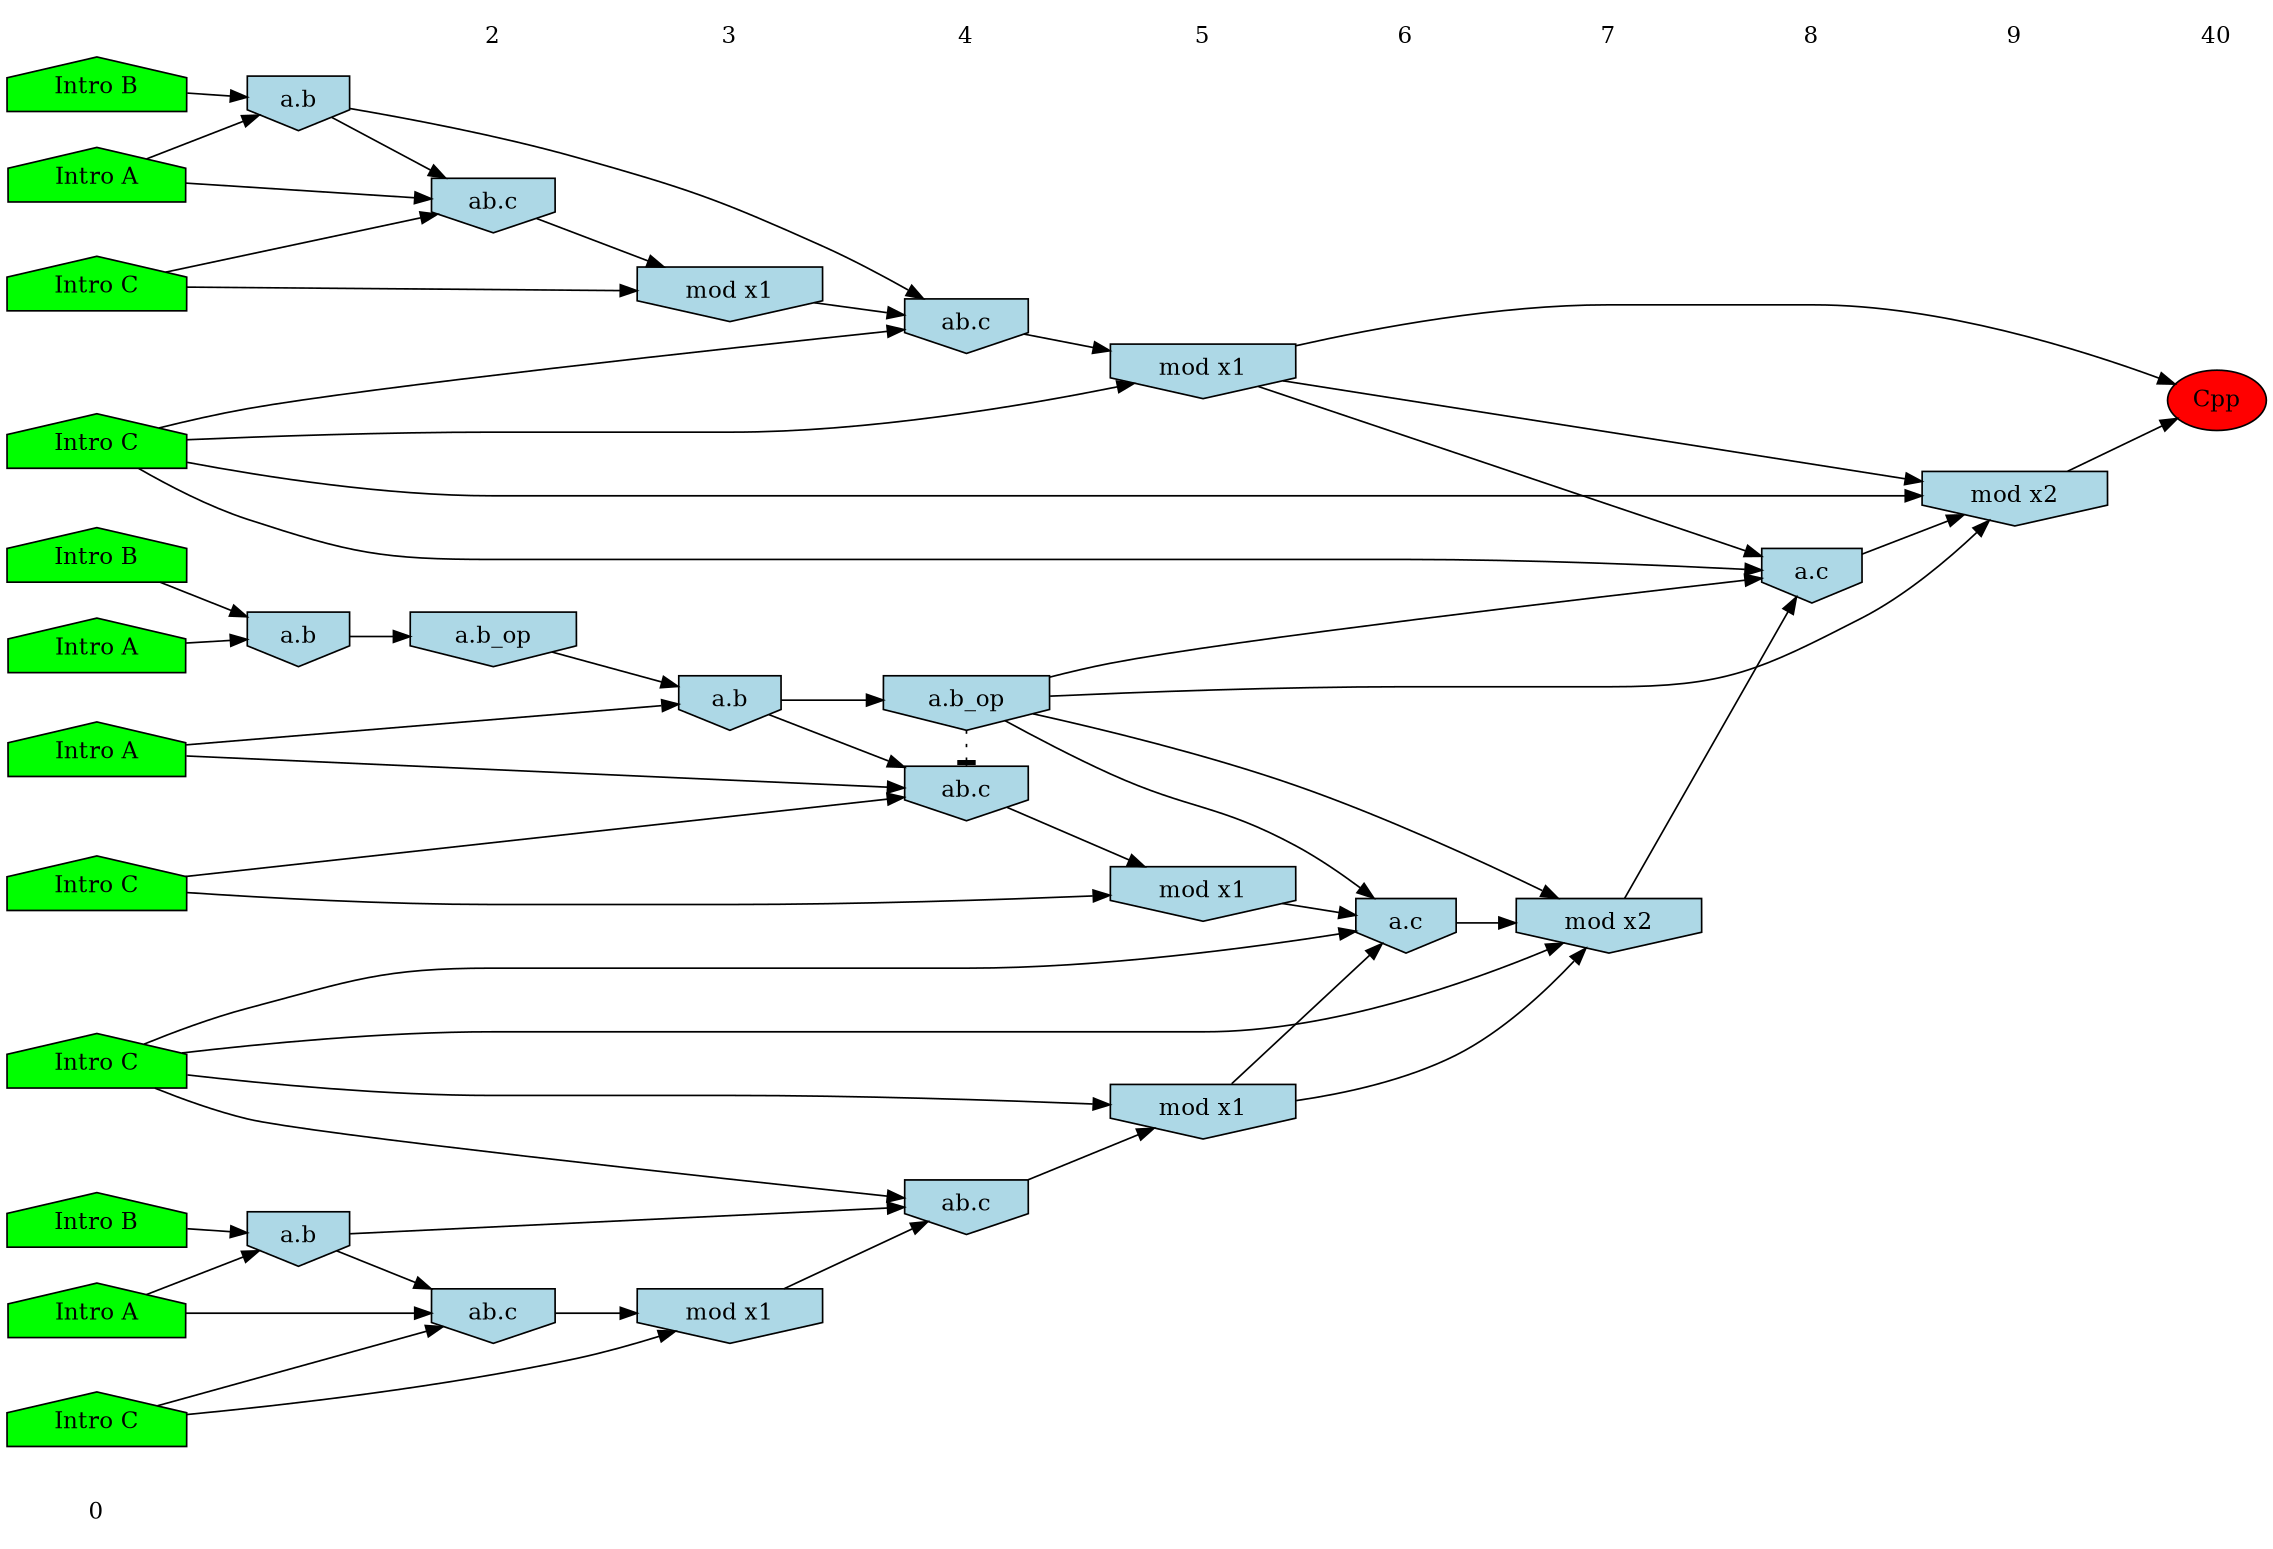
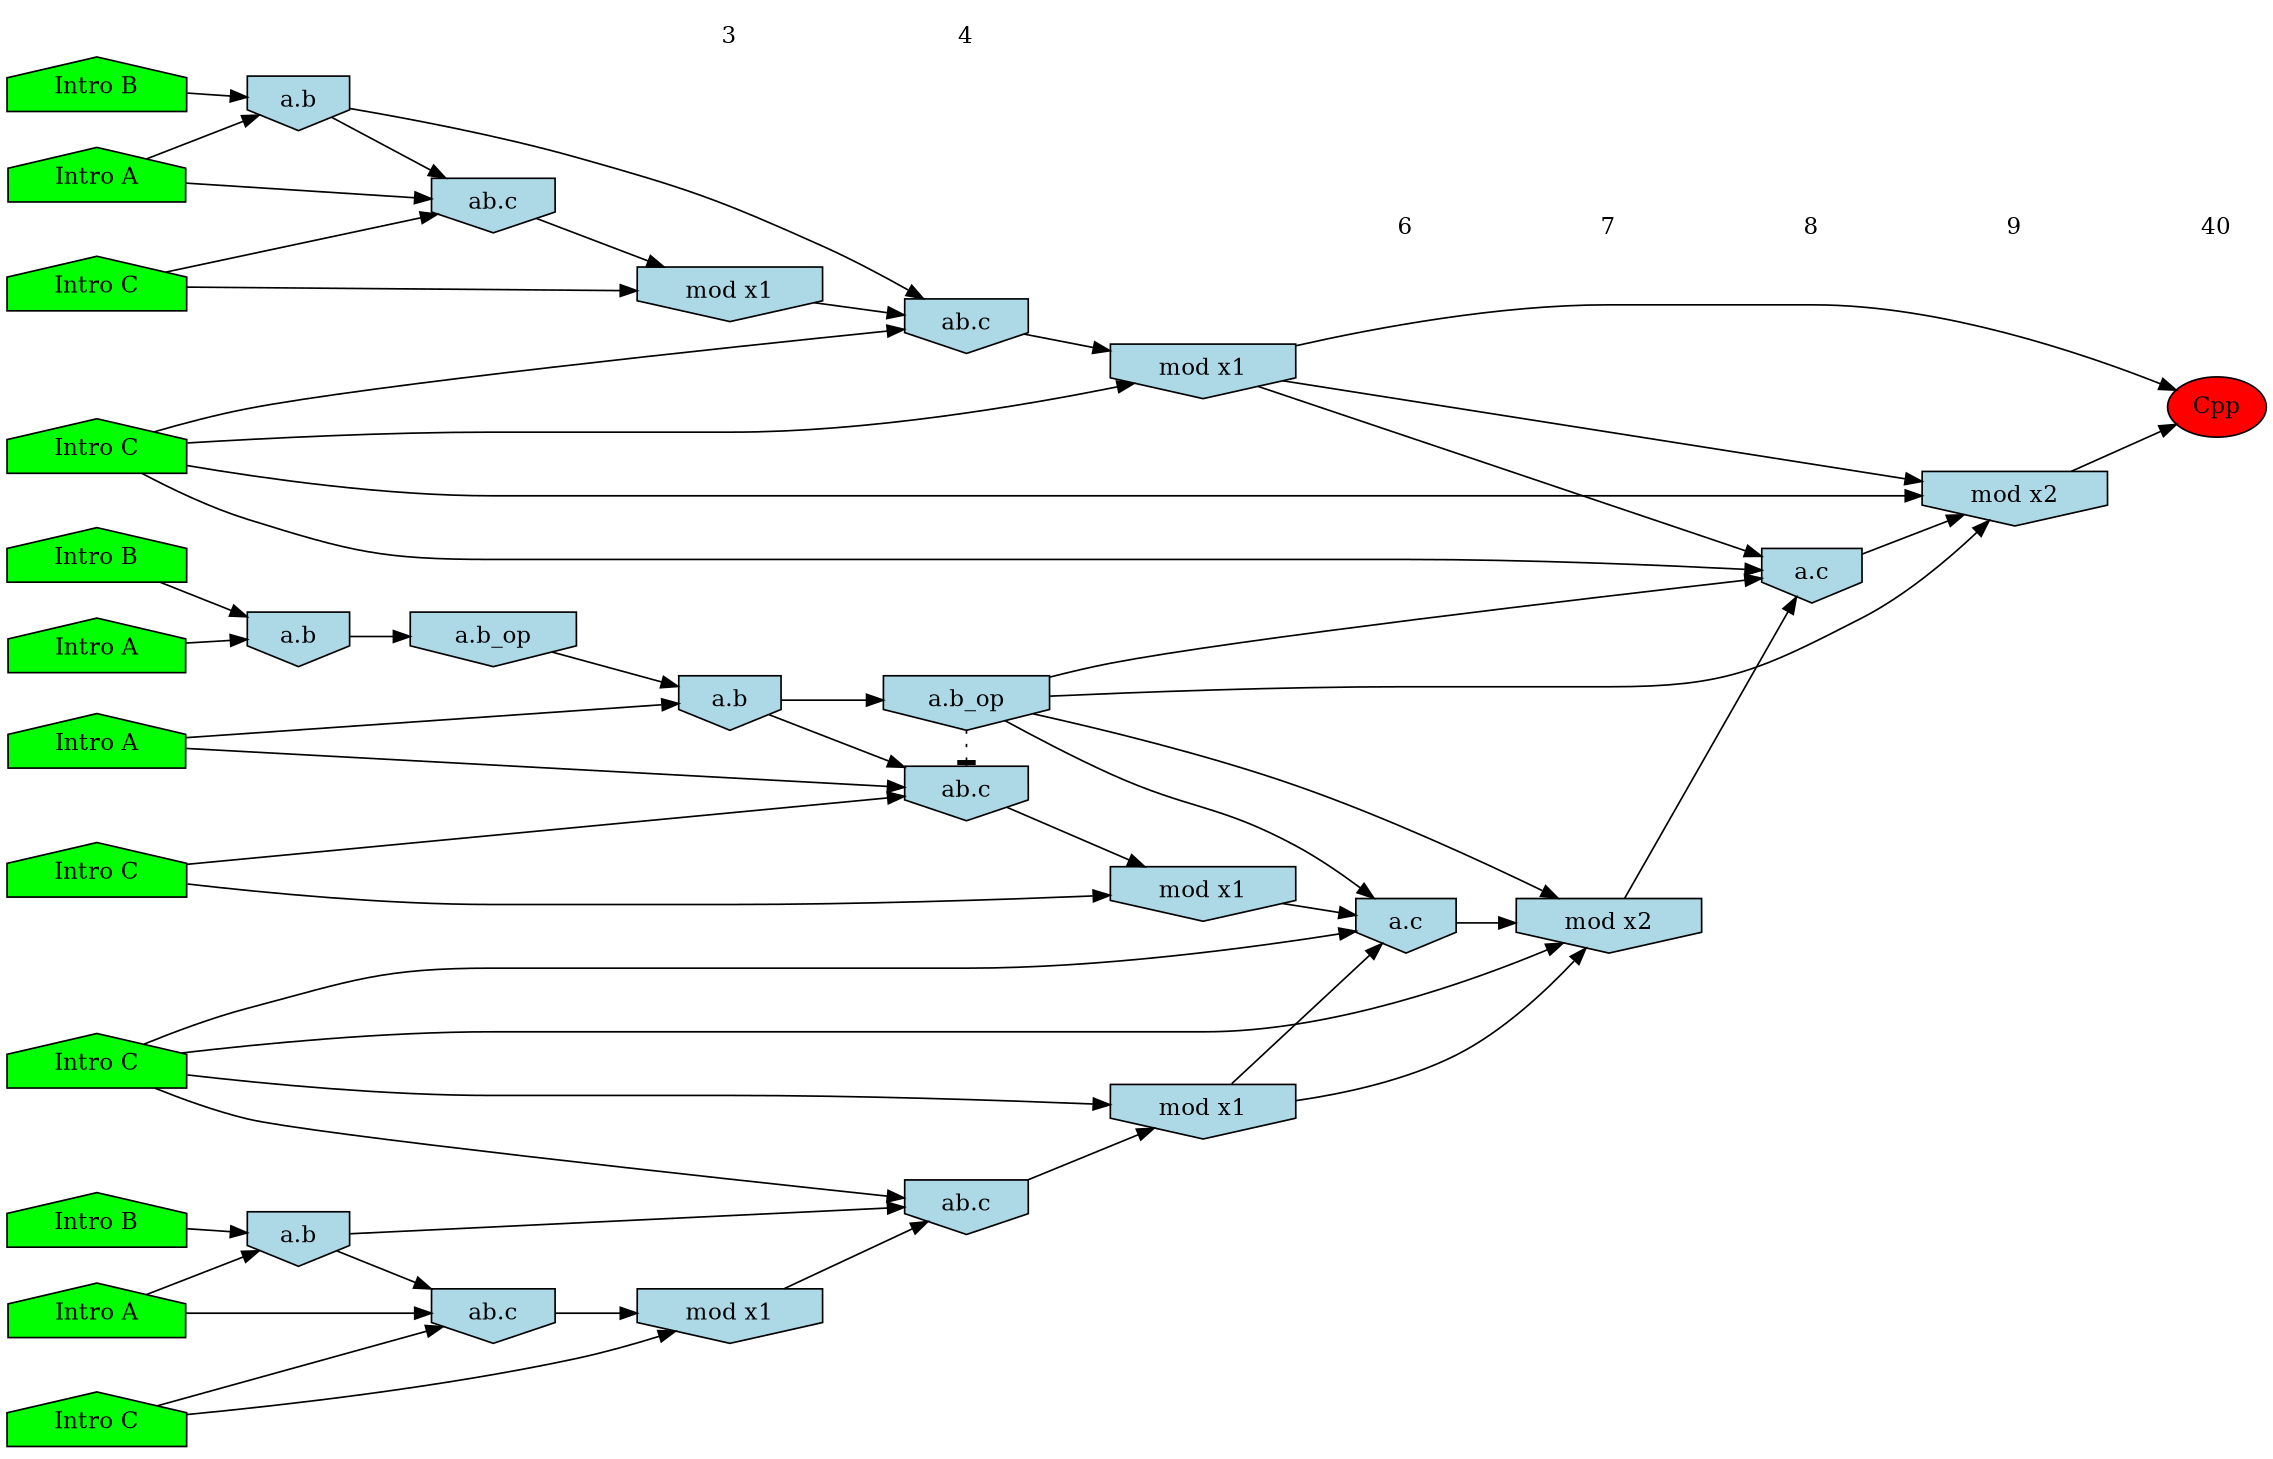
(493, 37) -> none
(1203, 37) -> none
(97, 1513) -> none
